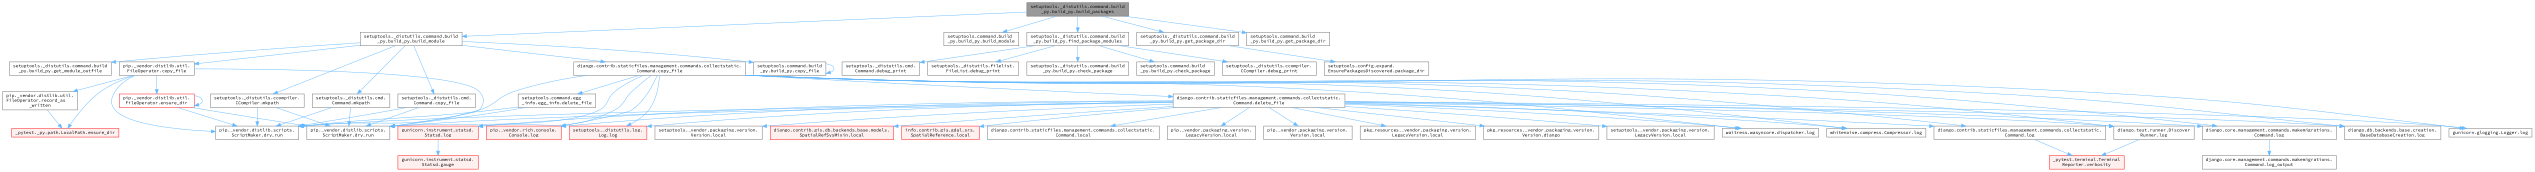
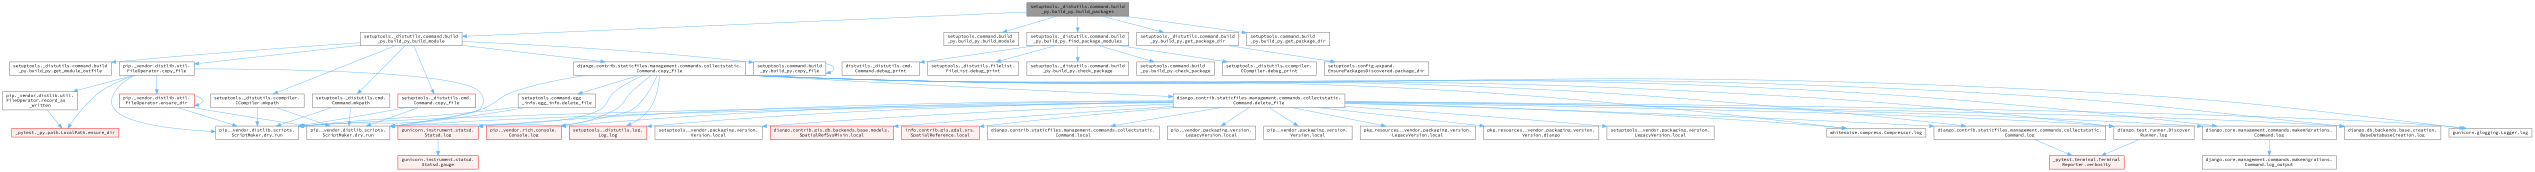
(881, 69) -> (881, 69)
(437, 101) -> (437, 101)
(1770, 133) -> none
